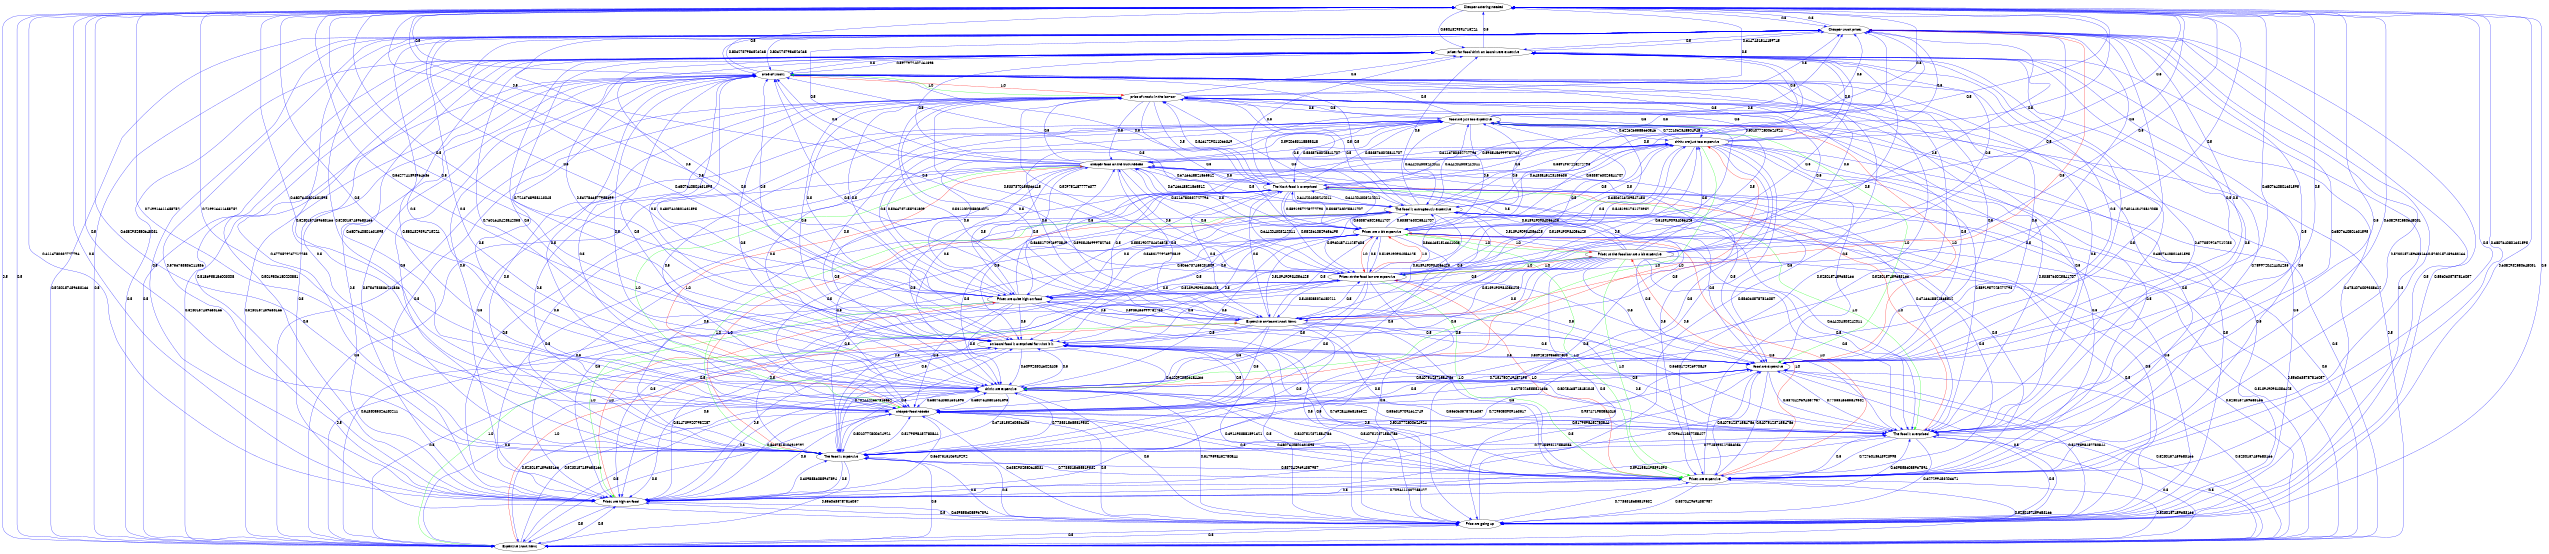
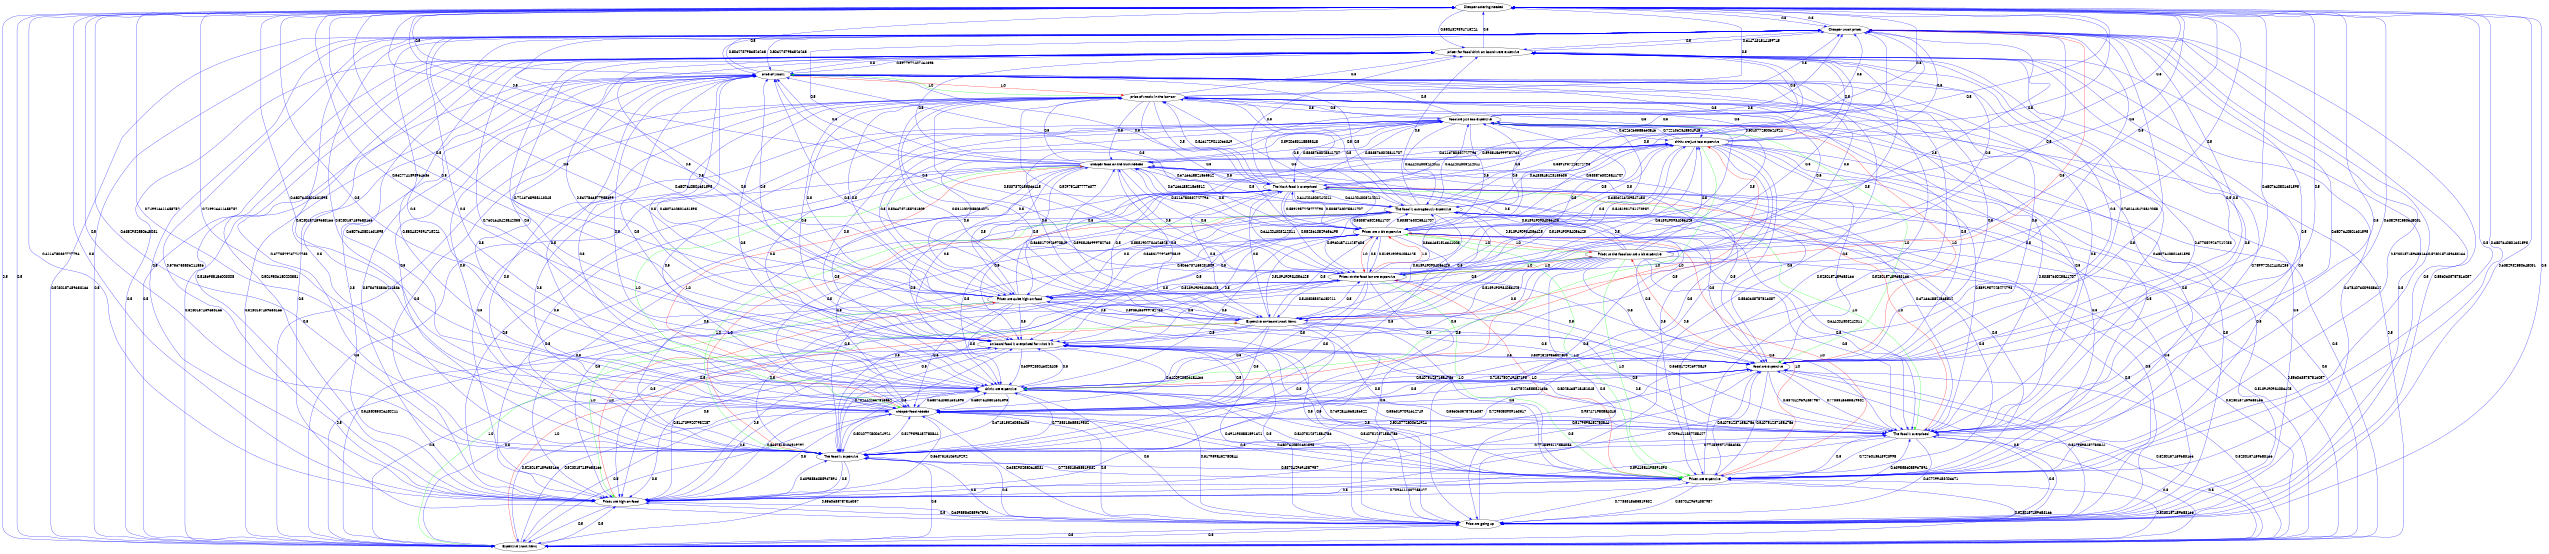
(1722, 445) -> (1722, 445)
